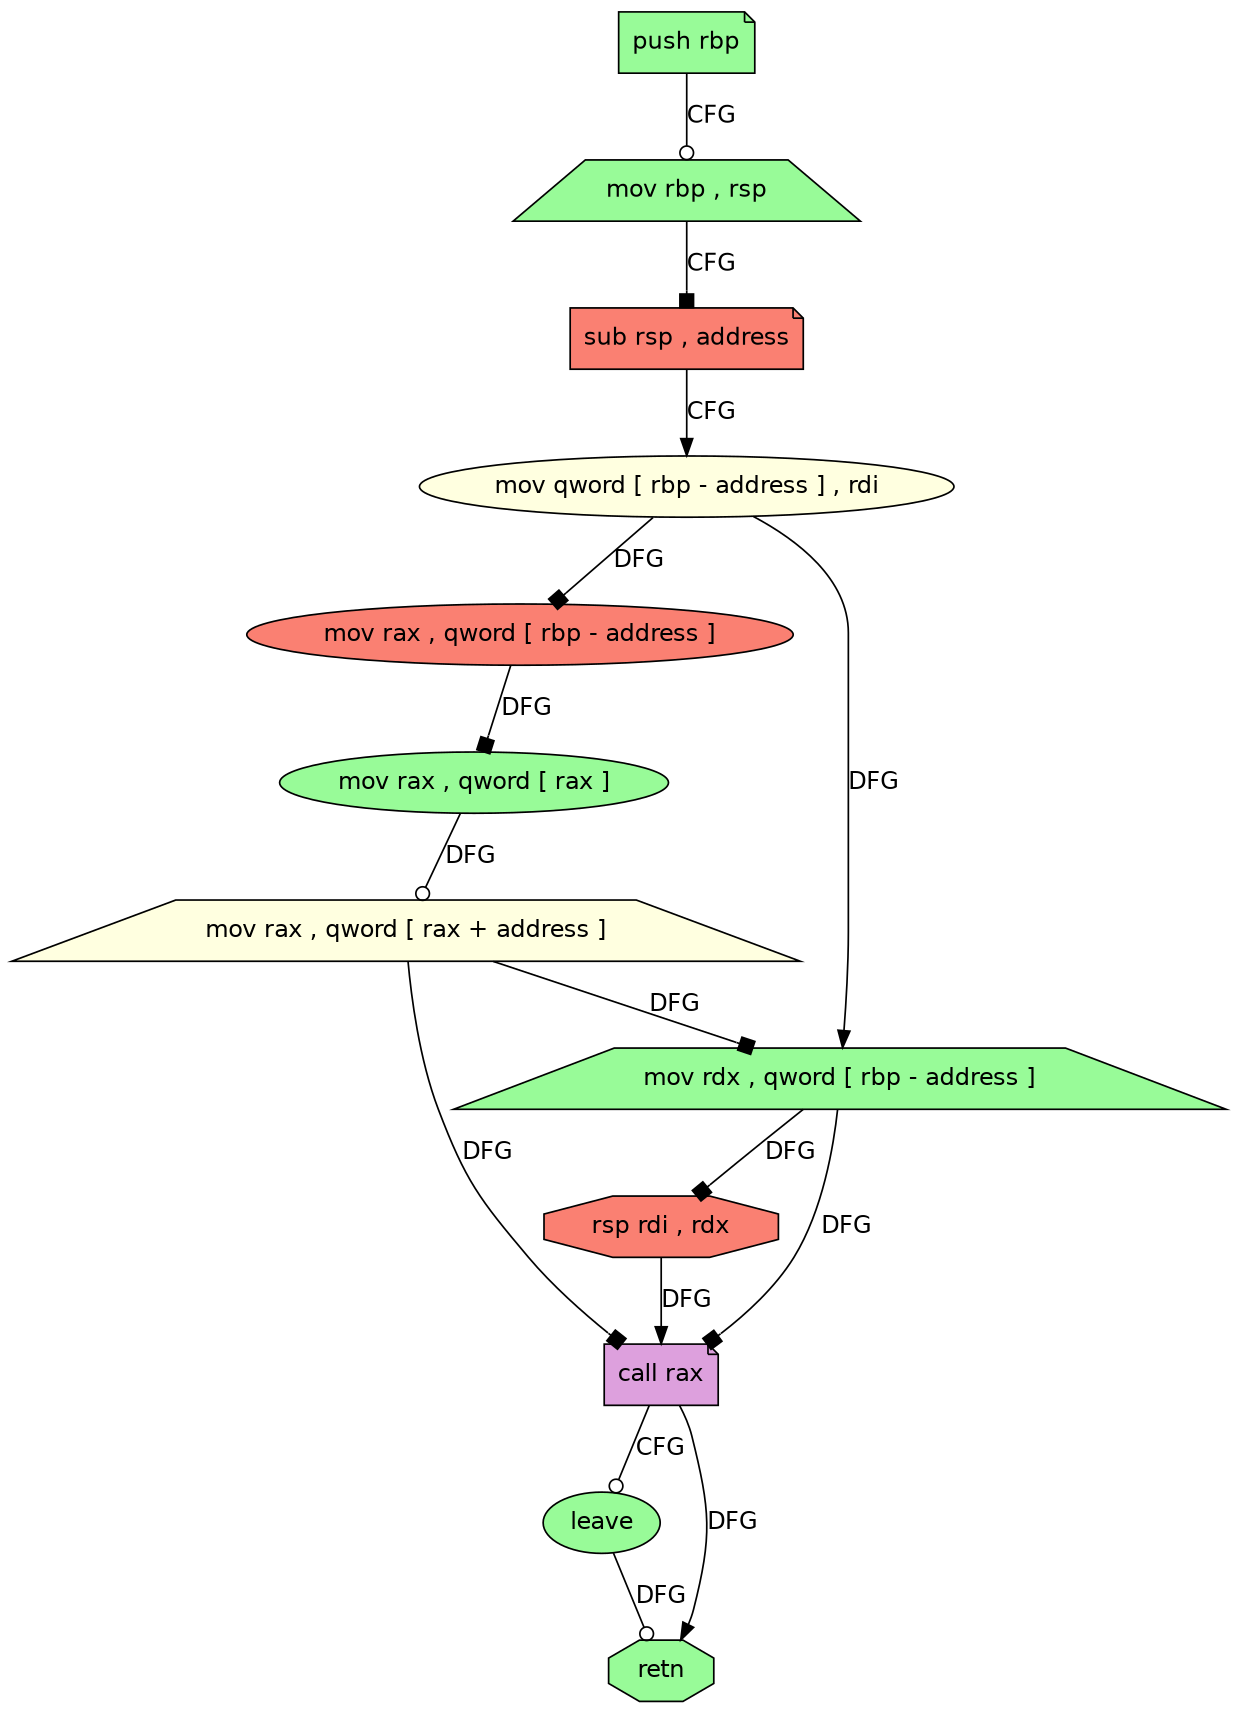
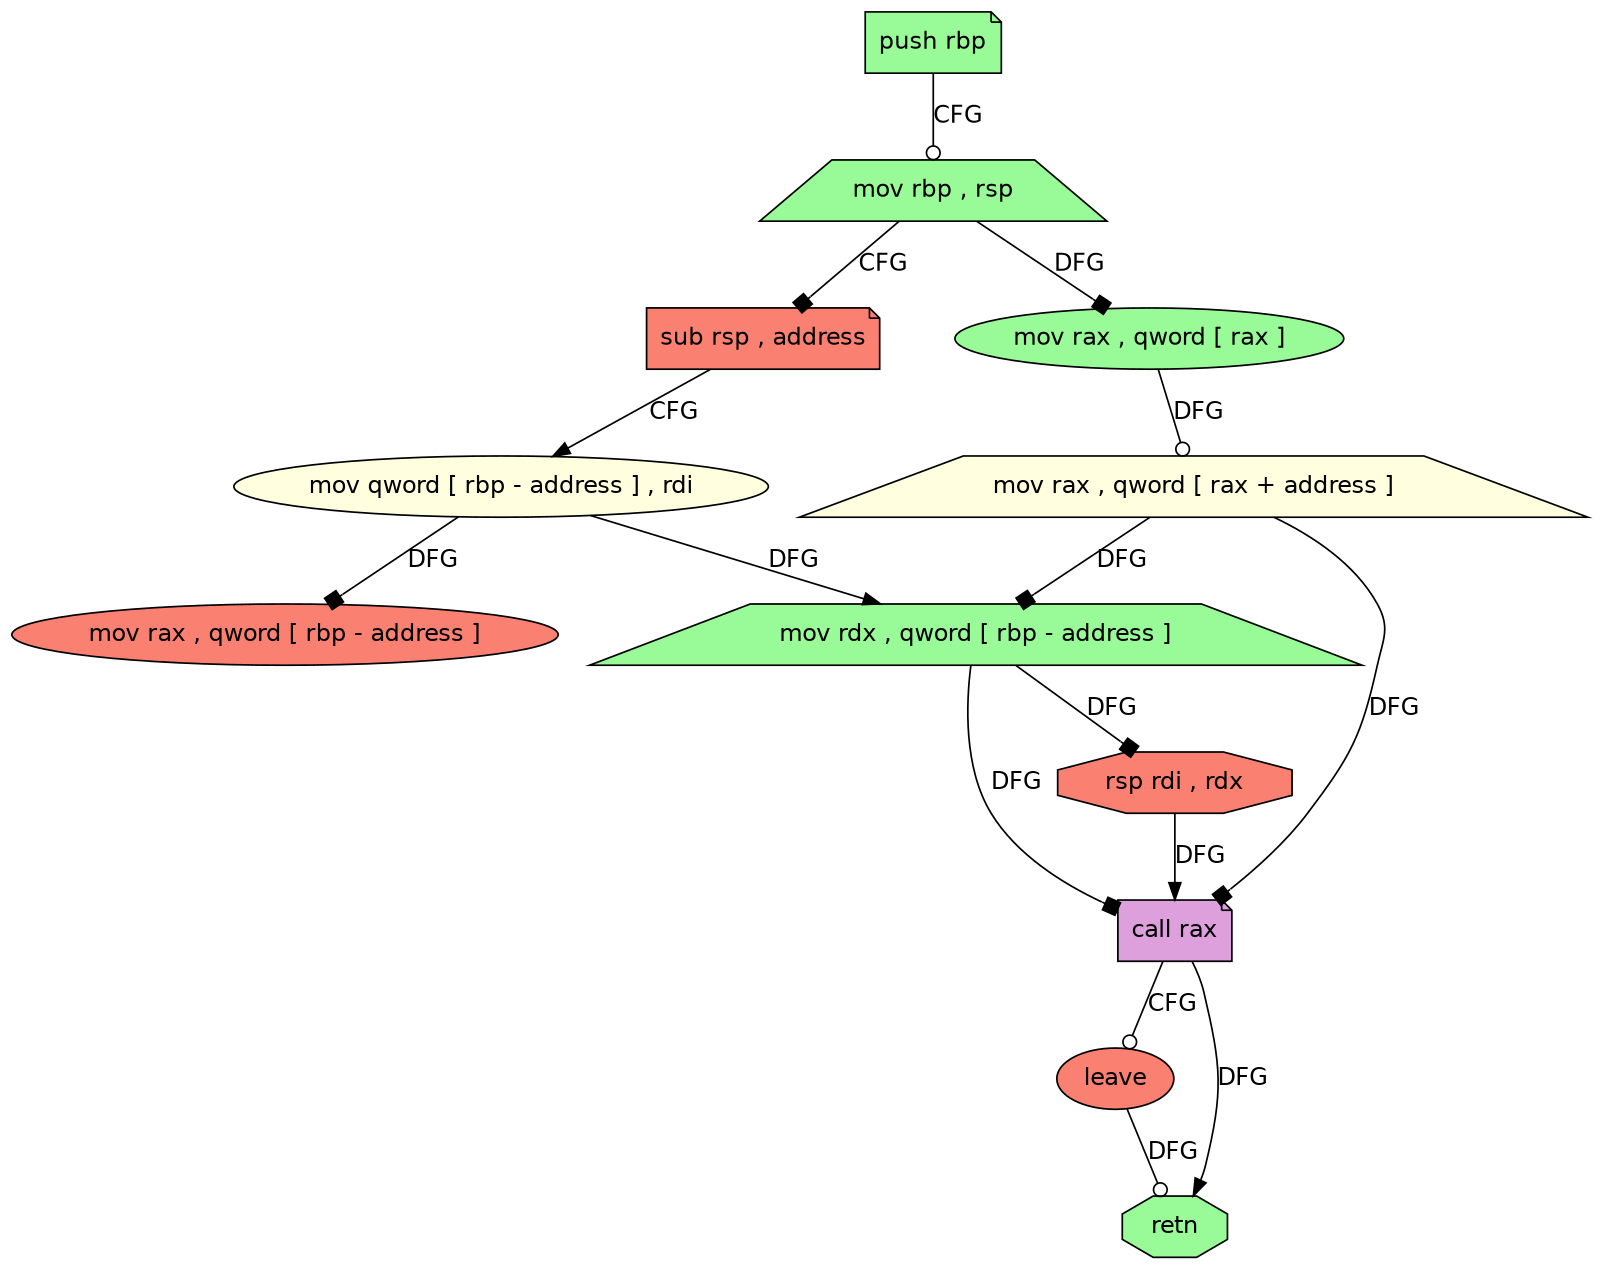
(500, 700) -> (1035, 260)
(602, 1523) -> (1115, 1079)
